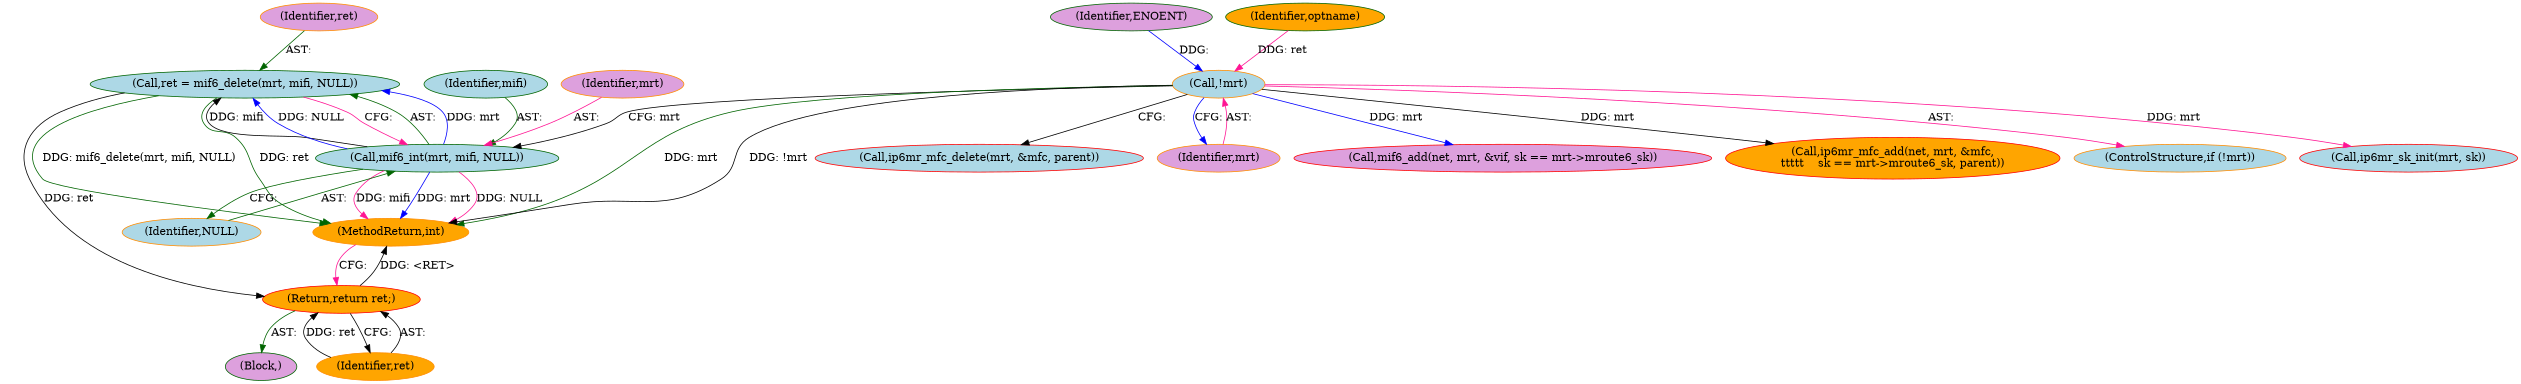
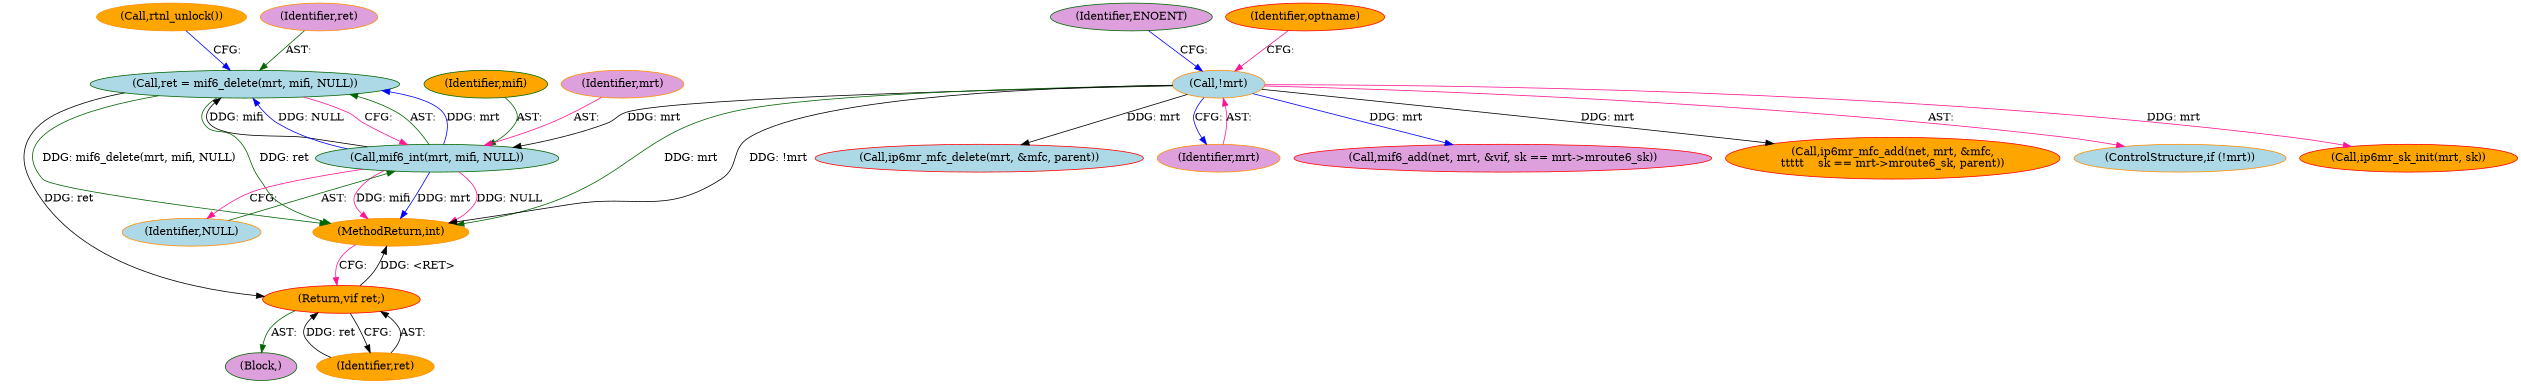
none -> (172, 17)
(1305, 17) -> (1305, 17)
(1196, 51) -> (1196, 51)
(1282, 51) -> (1282, 51)
(486, 84) -> (486, 84)
(654, 118) -> (654, 118)
(1154, 118) -> (1154, 118)
(2409, 158) -> (2409, 158)
(285, 183) -> (285, 183)
(341, 299) -> (341, 299)
